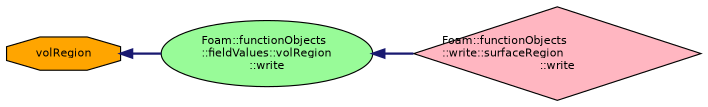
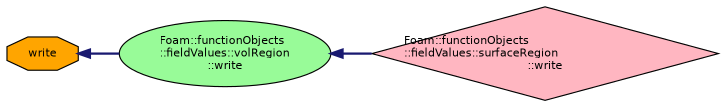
(64, 54) -> (43, 54)
(557, 54) -> (545, 54)
